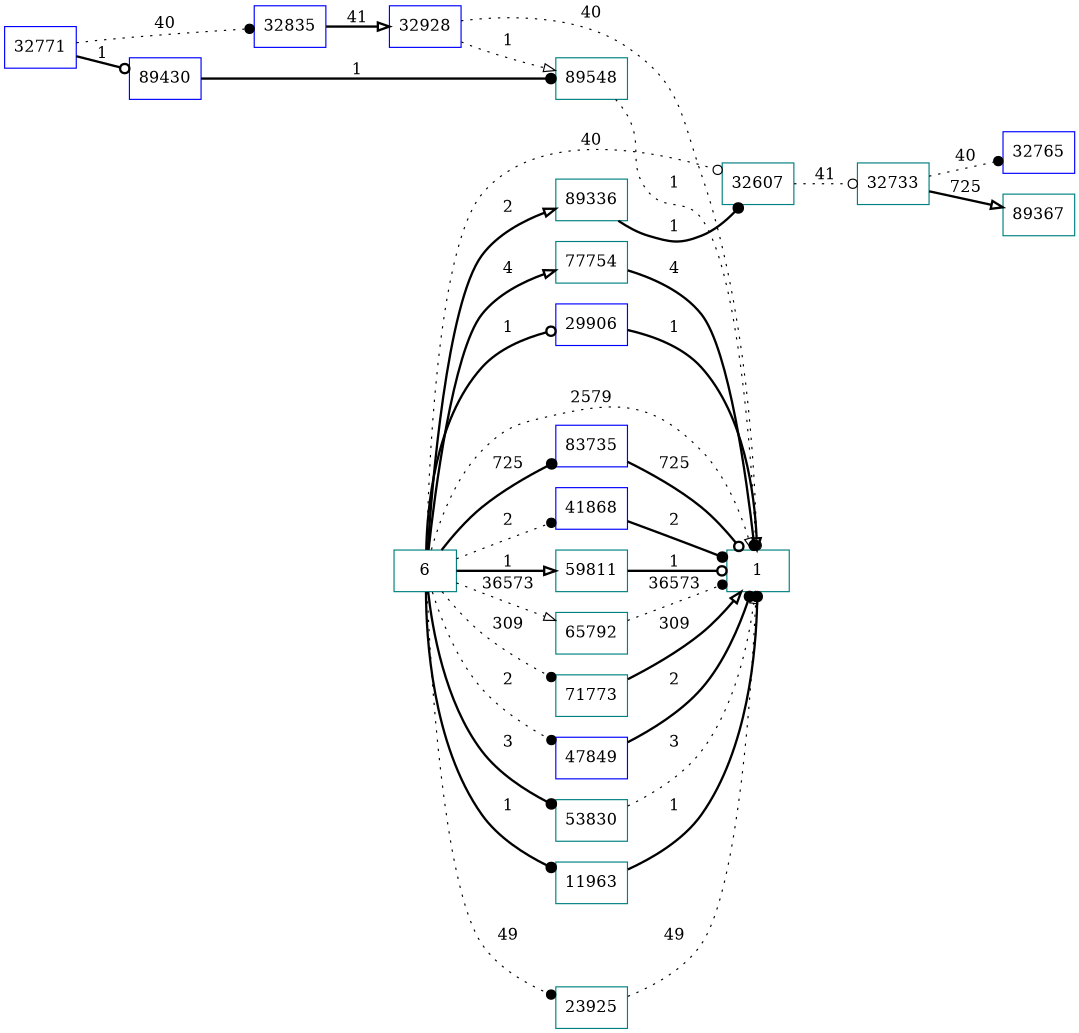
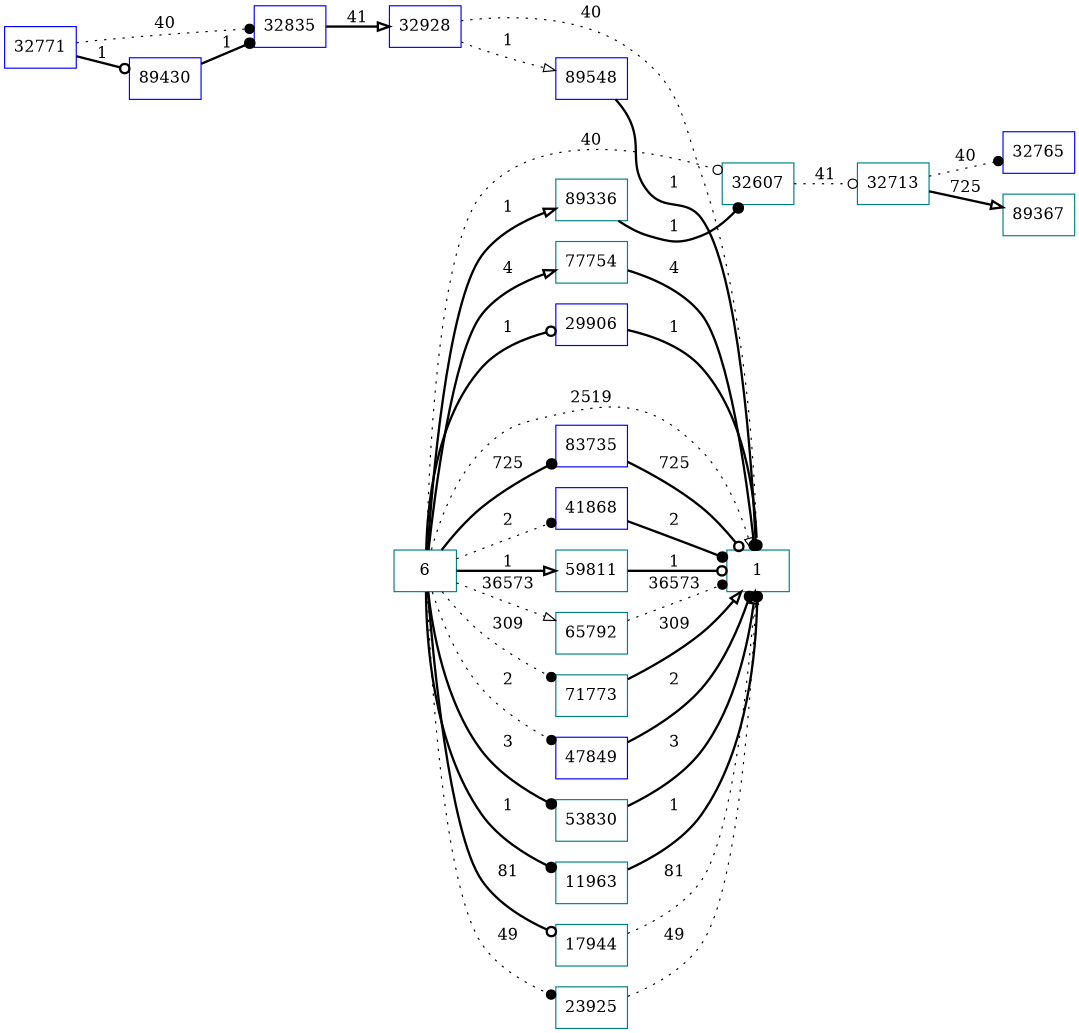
(374, 79) -> (223, 54)
(592, 79) -> (592, 79)
(893, 184) -> (893, 184)
(508, 207) -> (508, 207)
(700, 217) -> (700, 217)
(722, 397) -> (722, 397)
(592, 398) -> (592, 398)
(719, 723) -> (719, 723)
none -> (592, 945)
